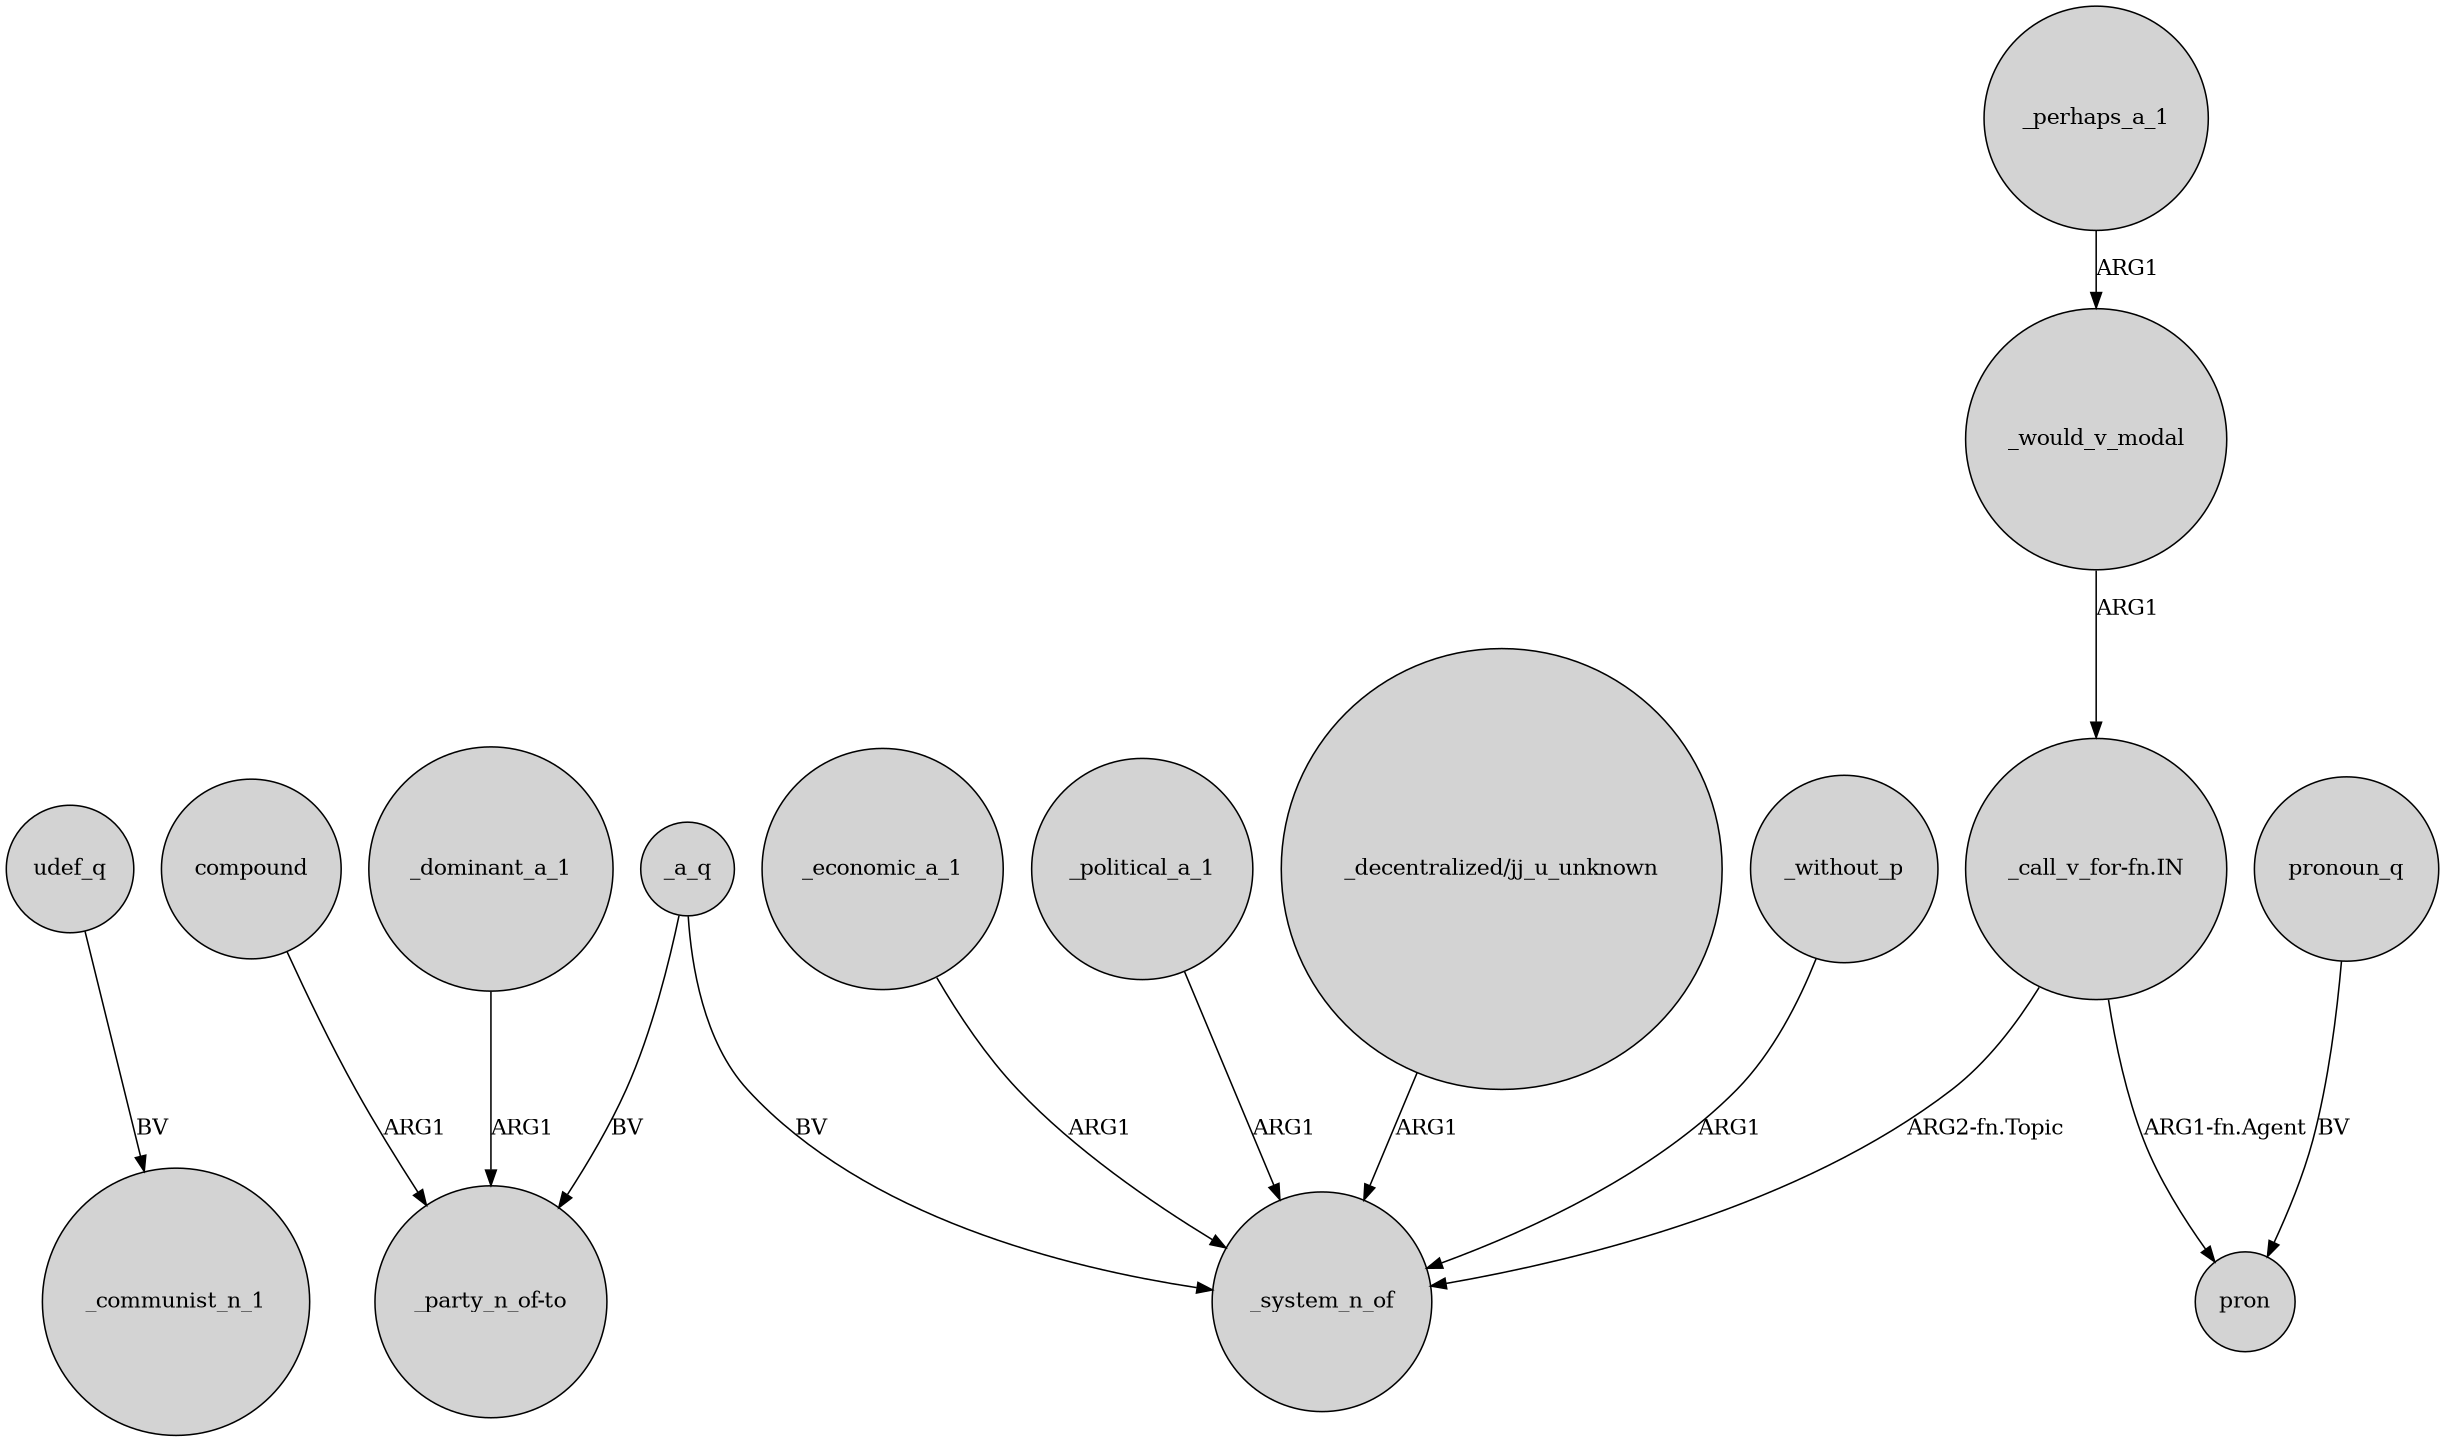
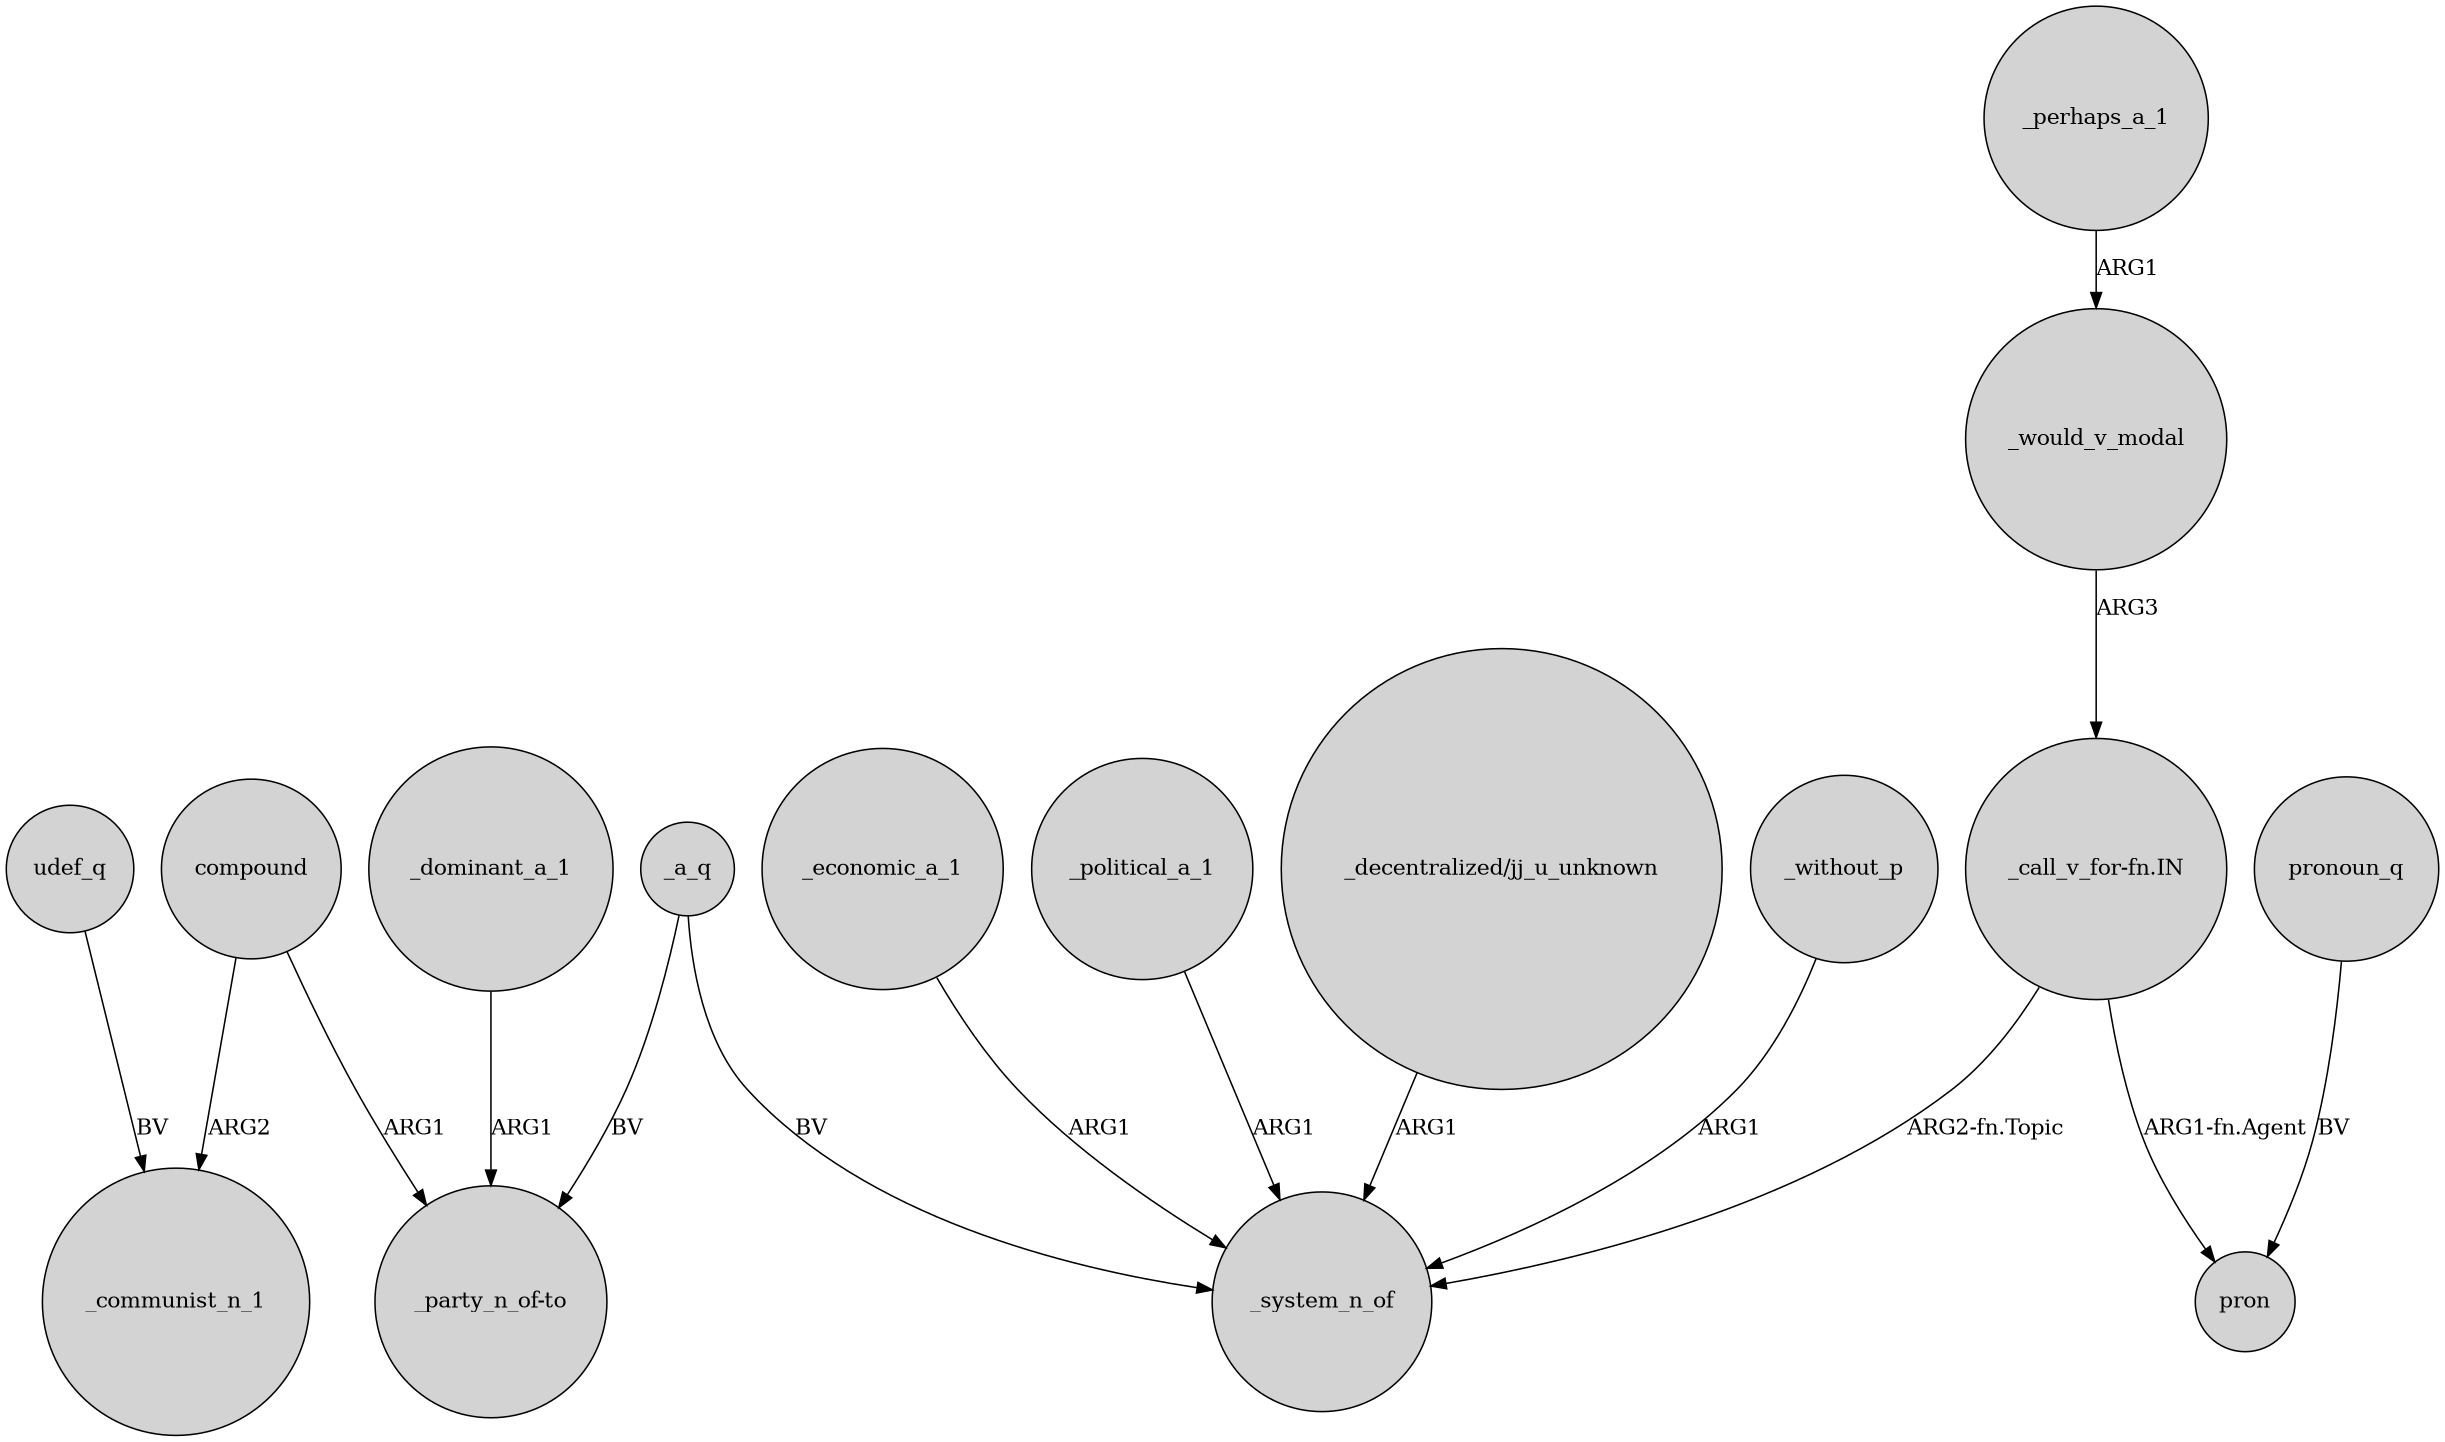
(2128, 609) -> (2128, 609)
none -> (219, 1056)
